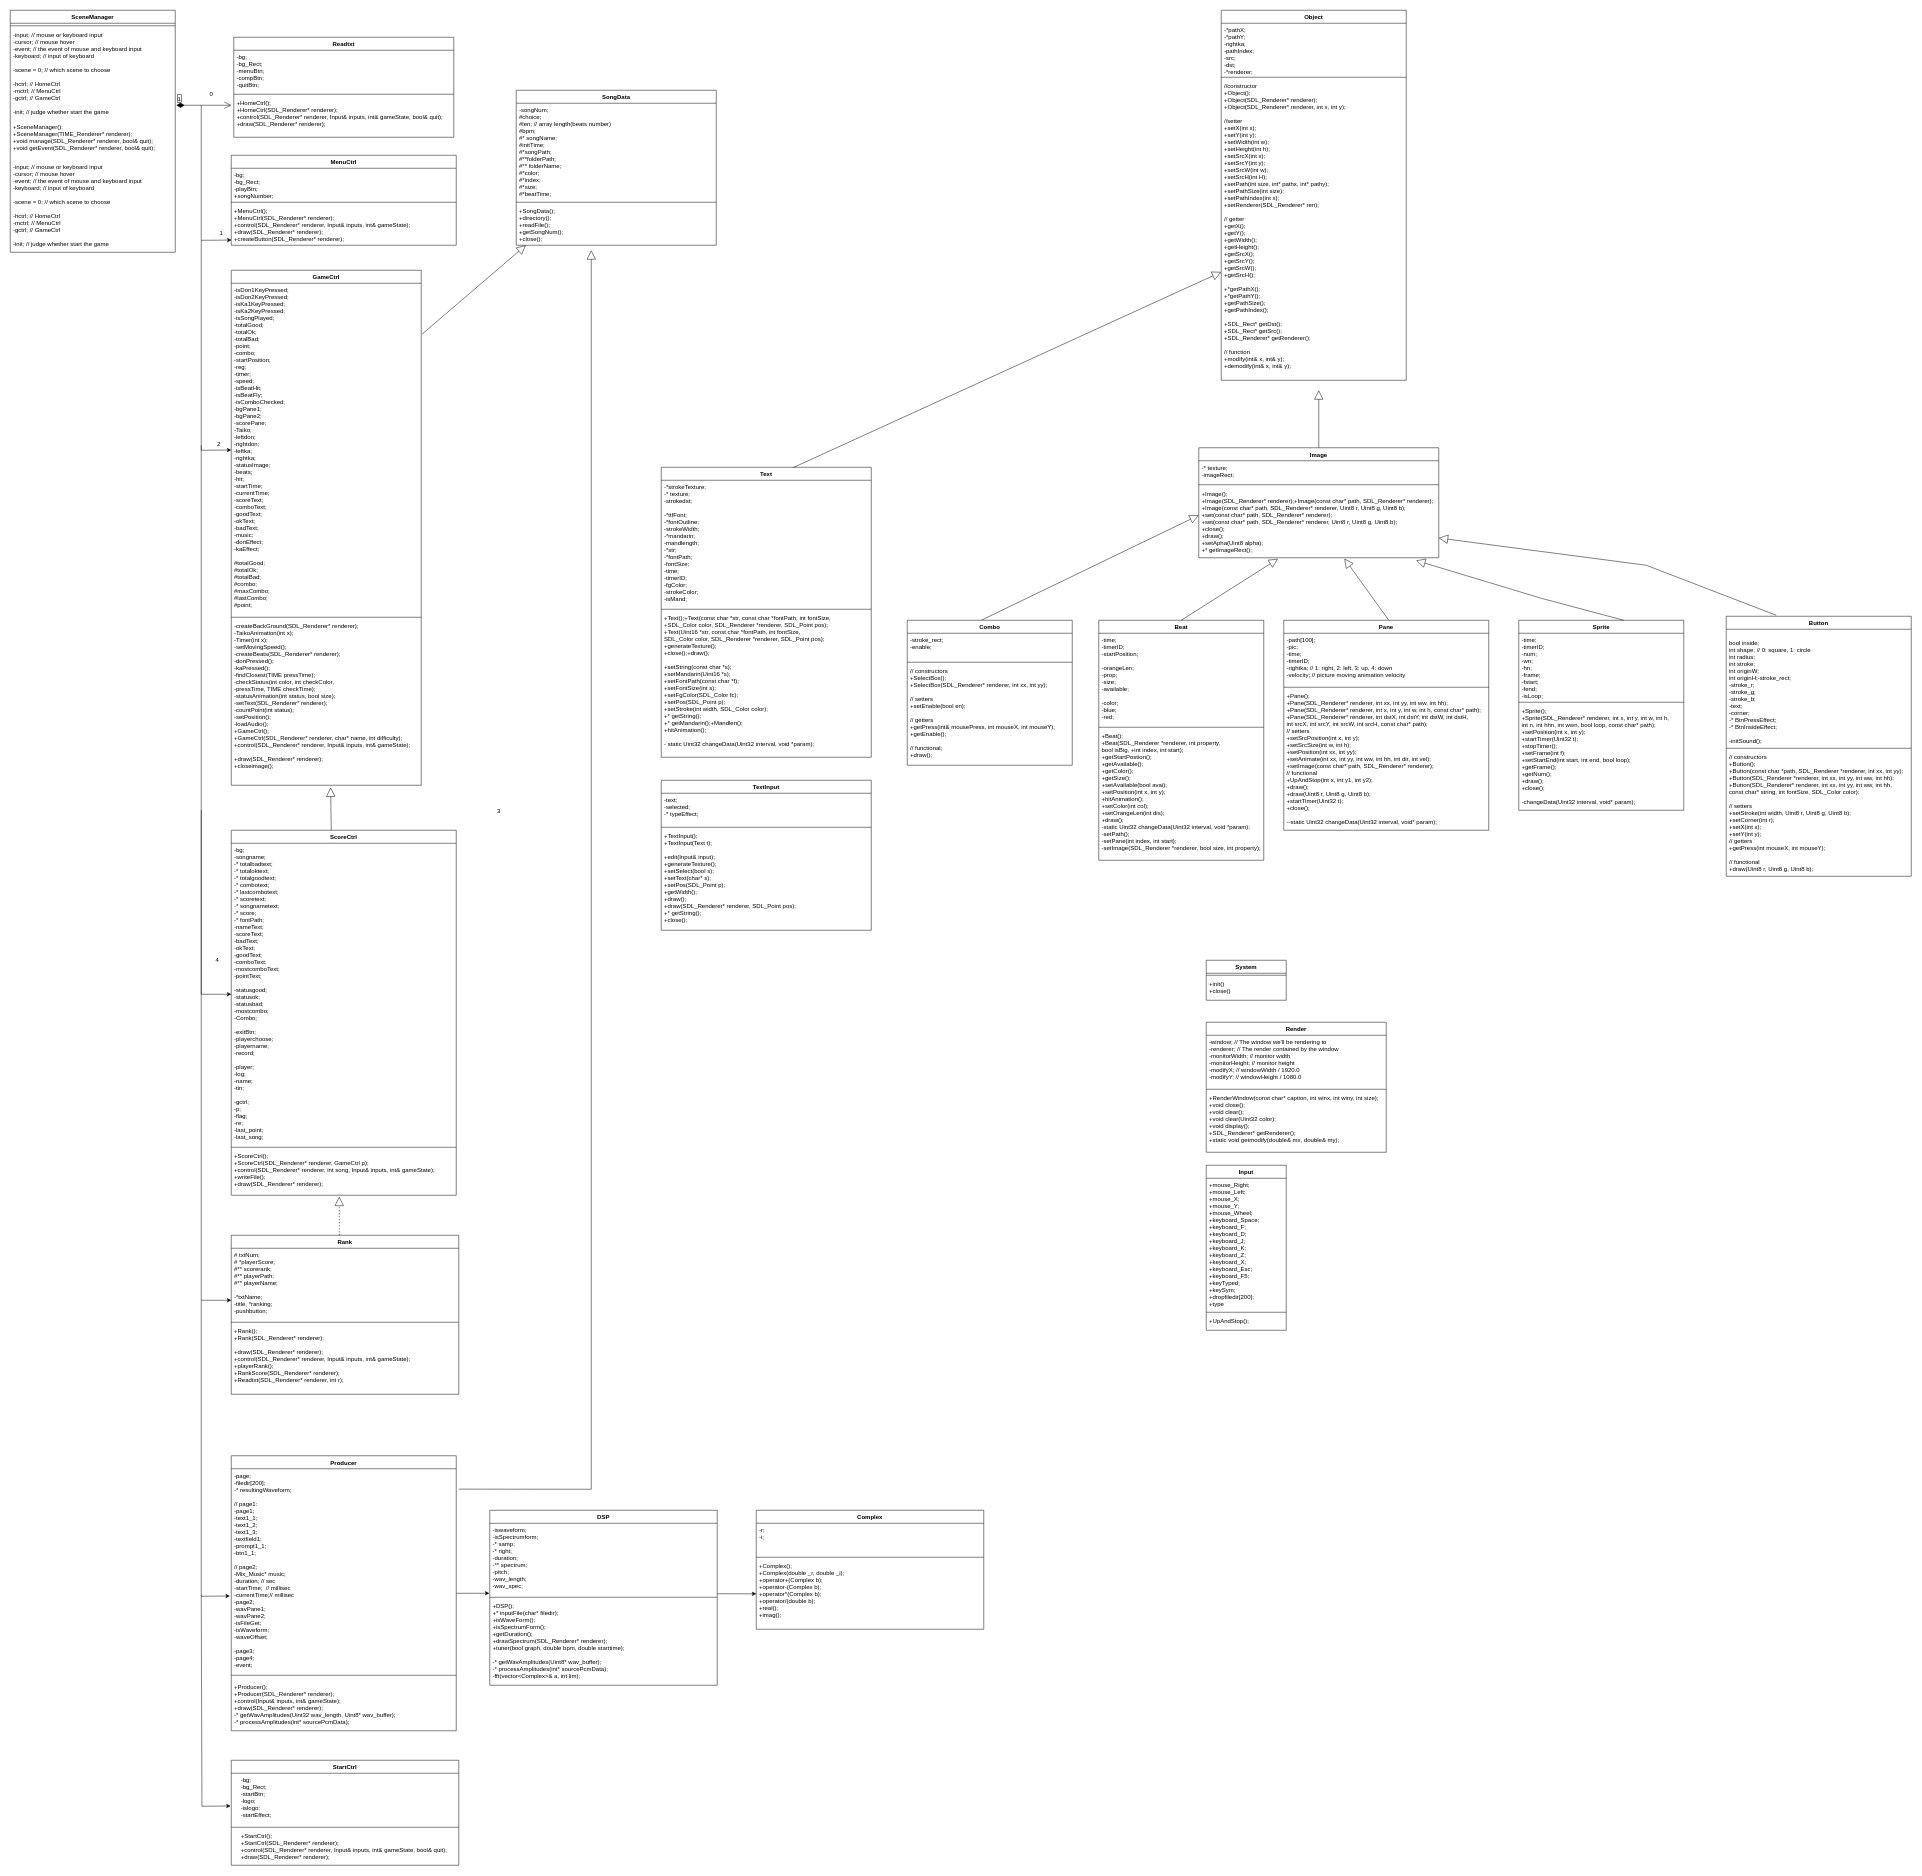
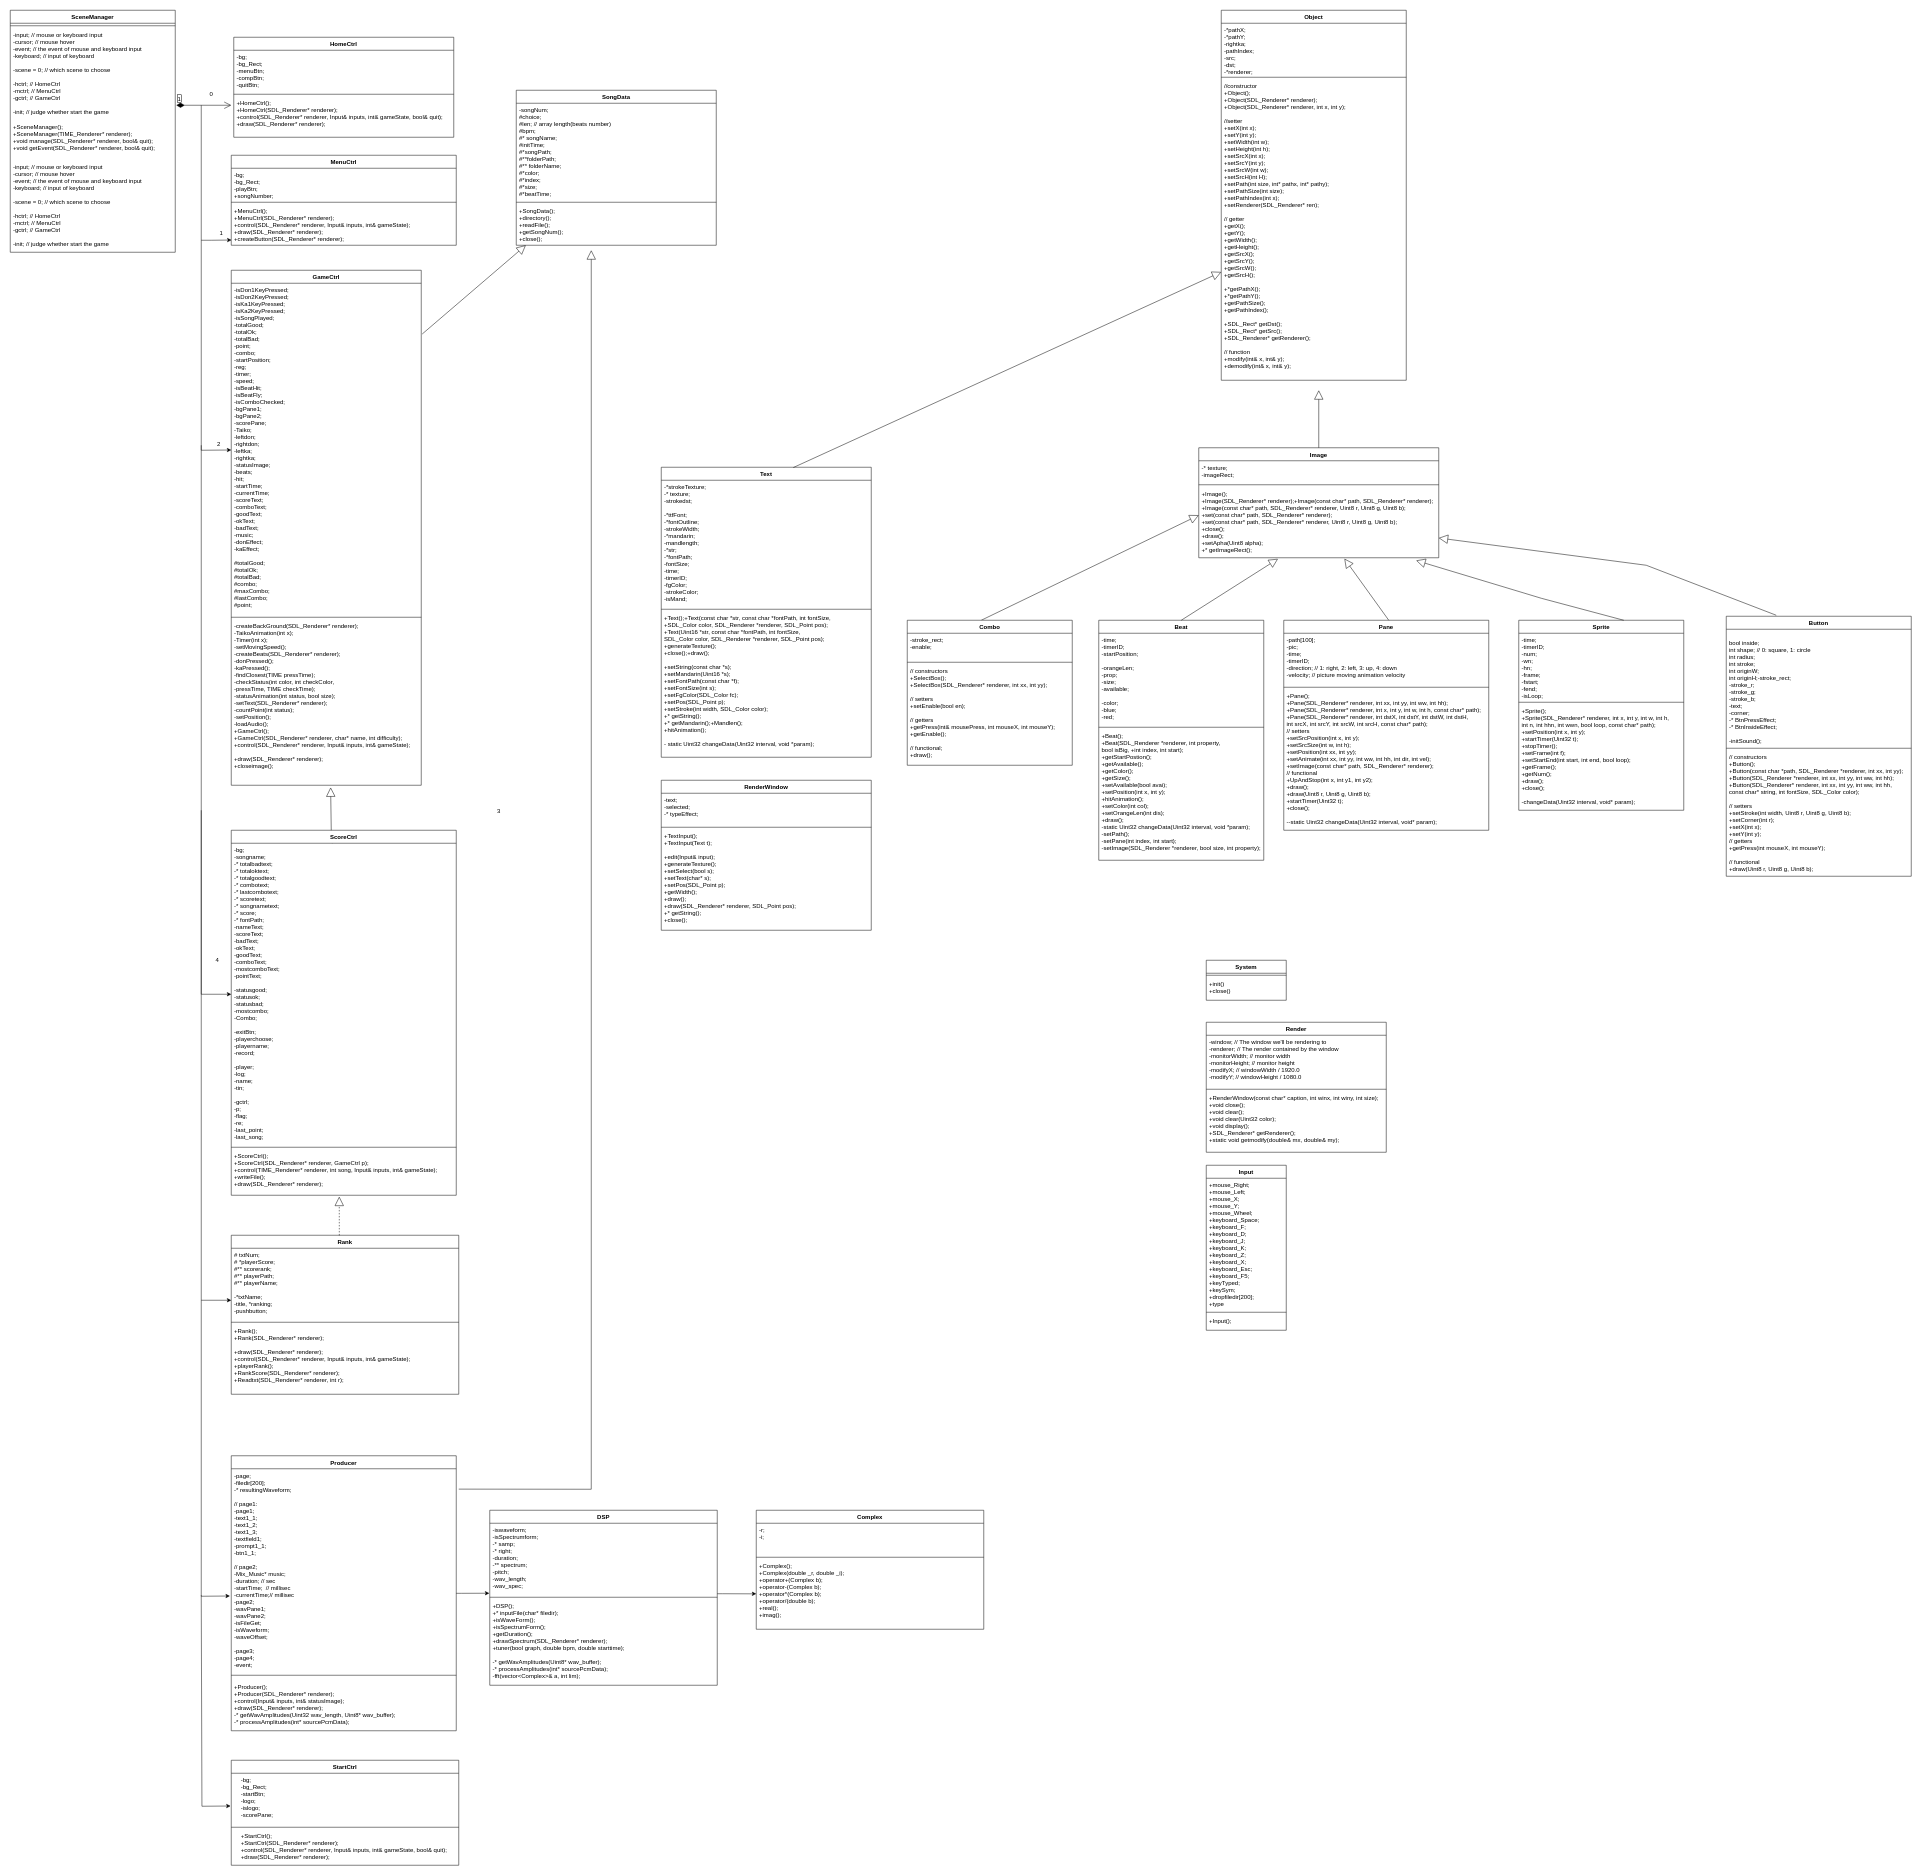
(344, 44) -> (344, 44)
(1304, 640) -> (1304, 640)
(766, 787) -> (766, 787)
(254, 1156) -> (254, 1156)
(1230, 1321) -> (1223, 1321)
(253, 1687) -> (253, 1687)
(240, 1780) -> (240, 1780)
